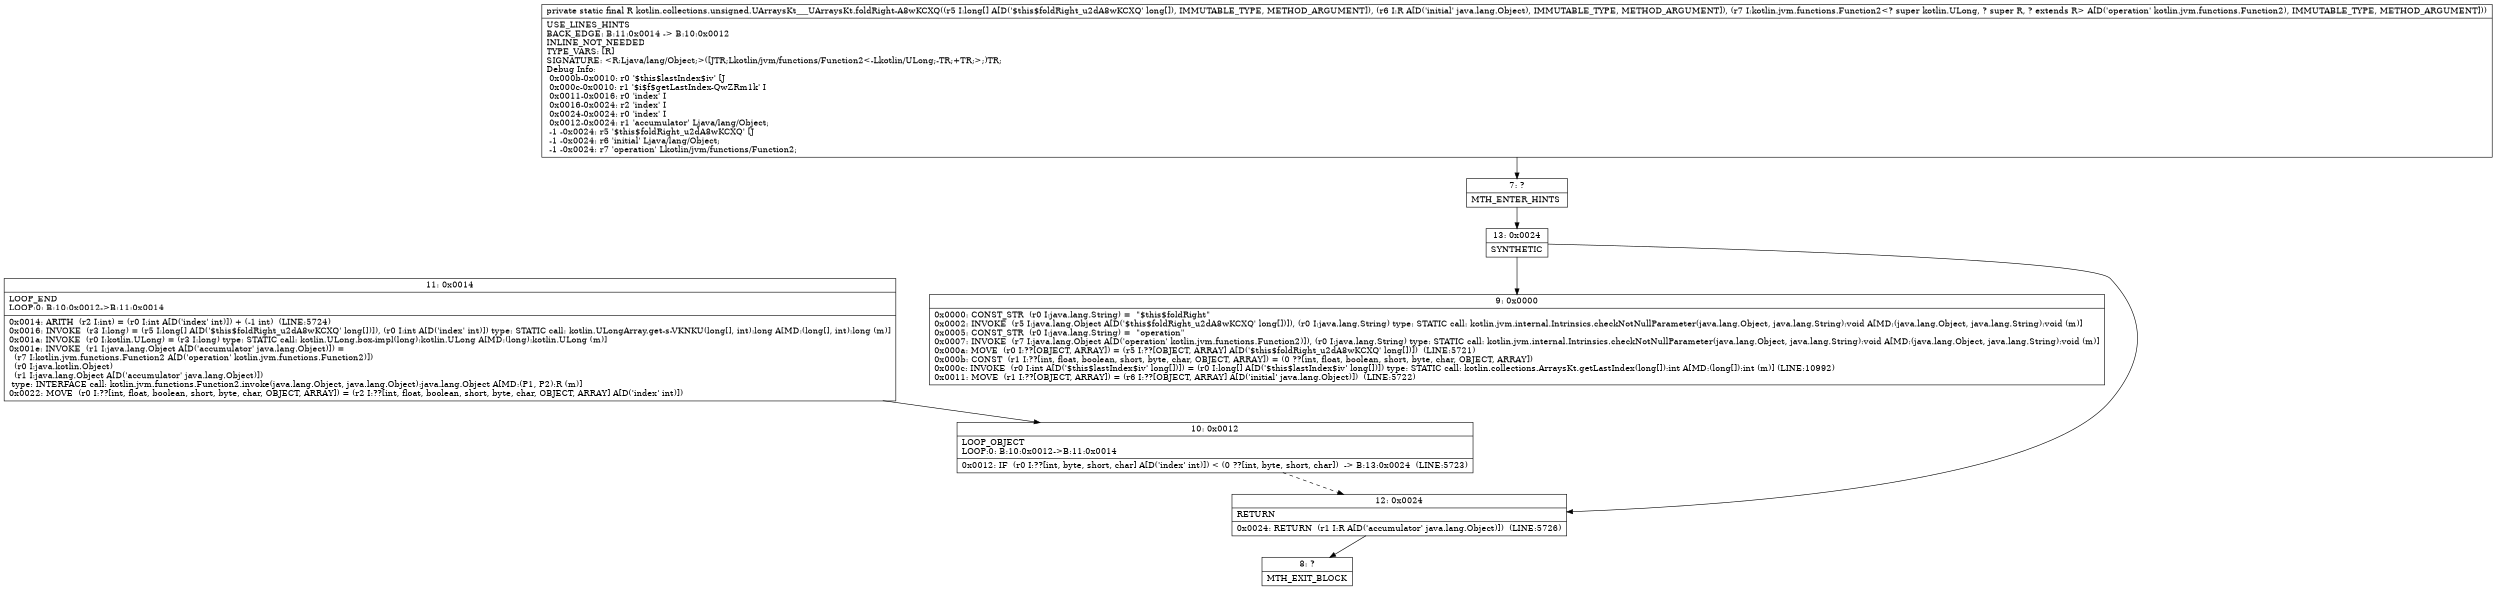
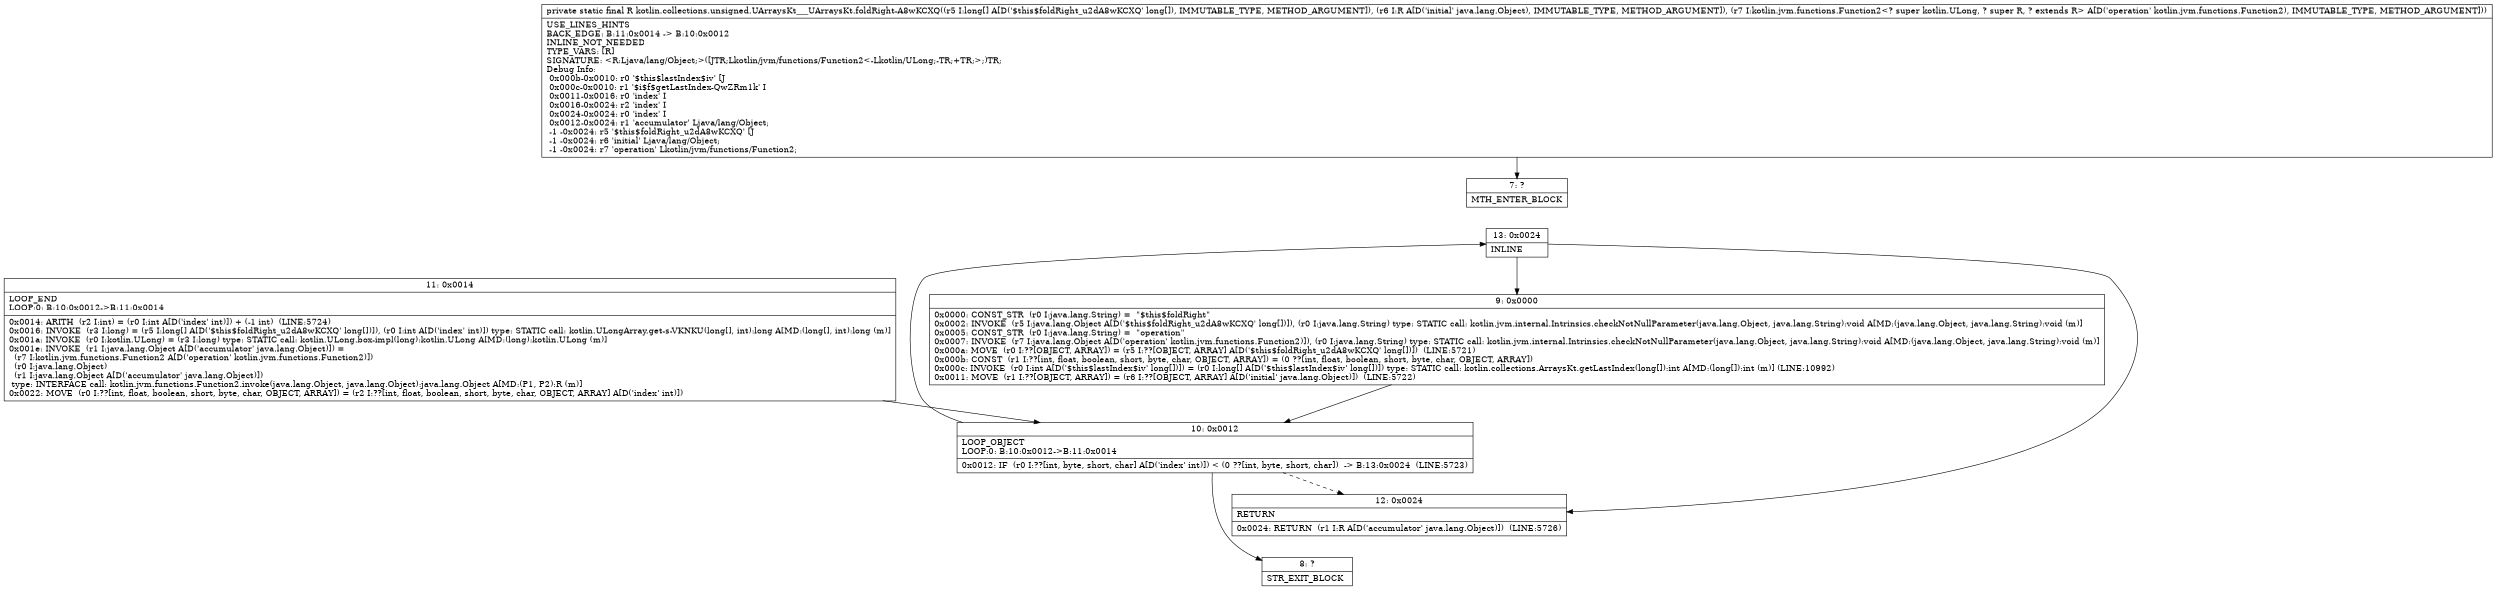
(1516, 200) -> (1517, 200)
(1517, 215) -> (1115, 257)
(1517, 250) -> (1507, 250)
(61, 367) -> (58, 367)
none -> (1341, 403)
(1351, 545) -> (1220, 523)
(1307, 578) -> (1305, 578)
